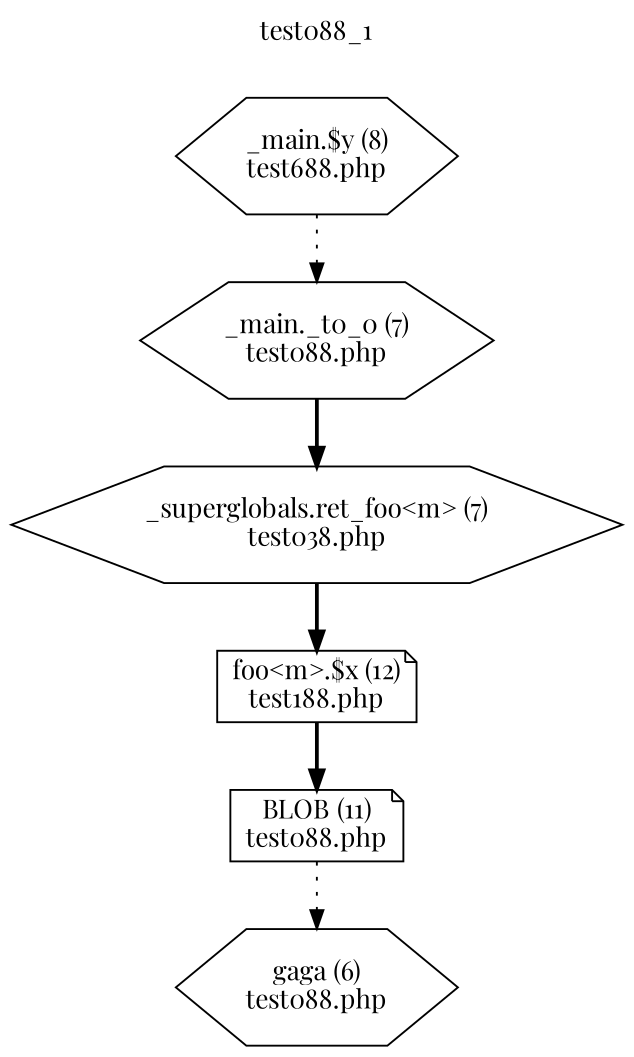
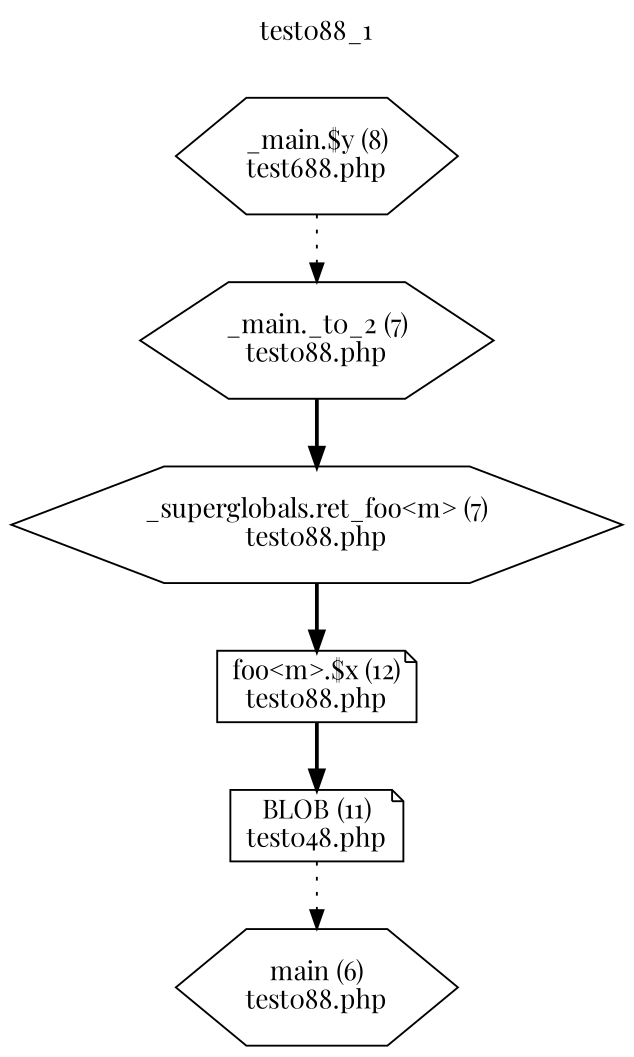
(317, 340) -> (317, 340)
(317, 525) -> (317, 525)
(317, 686) -> (317, 686)
(317, 826) -> (317, 826)
(317, 987) -> (317, 987)
